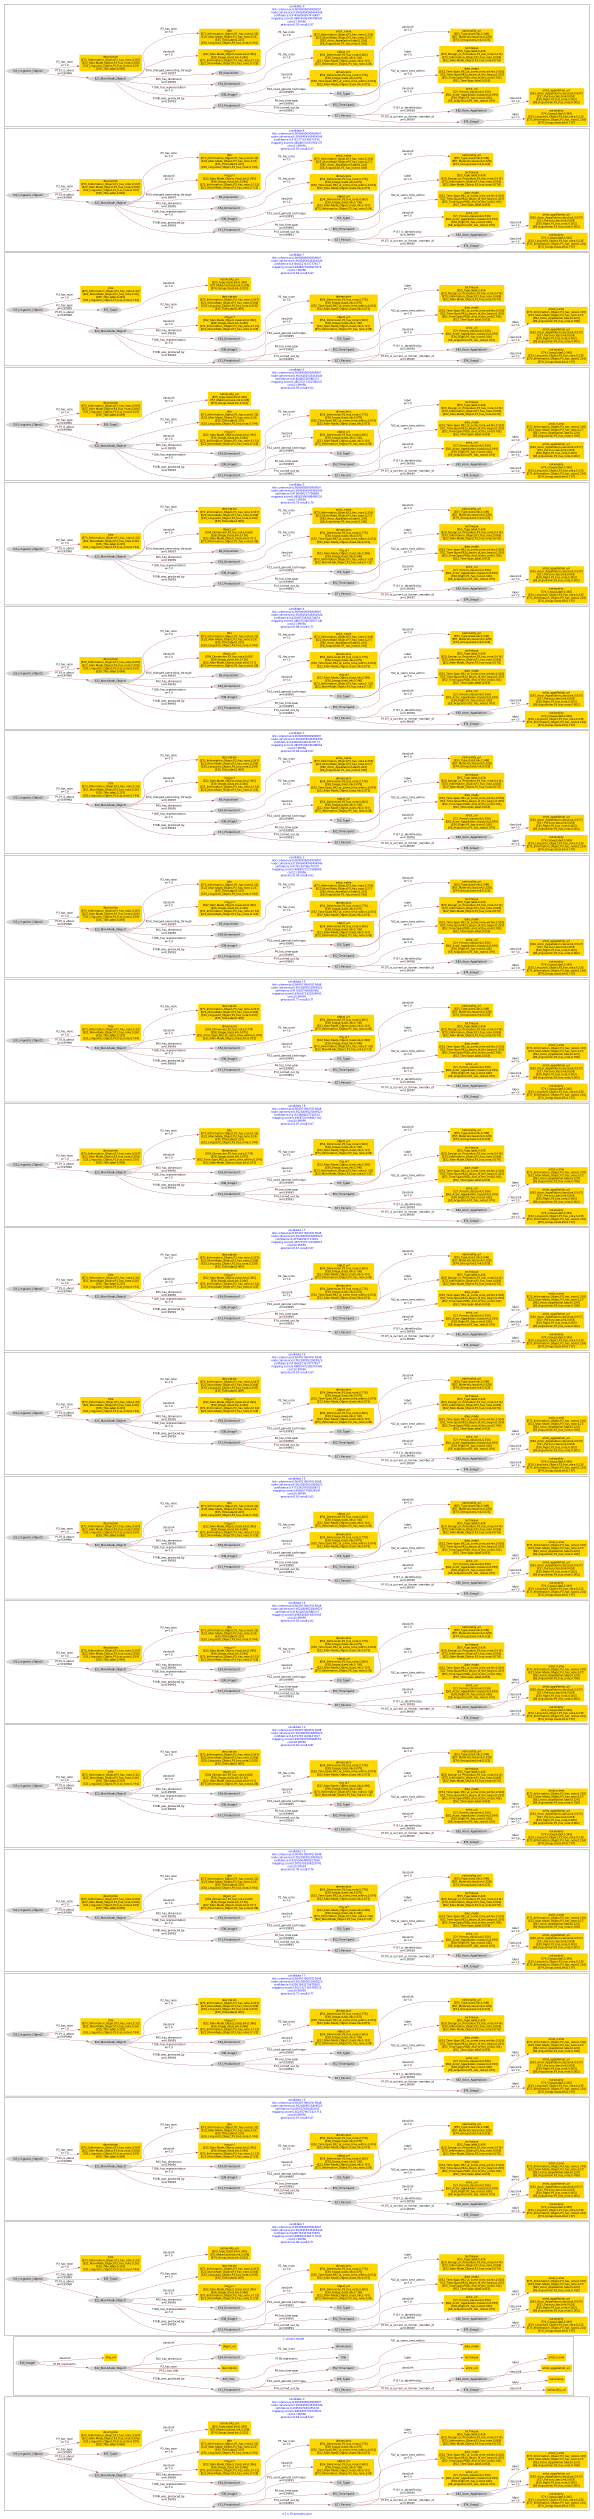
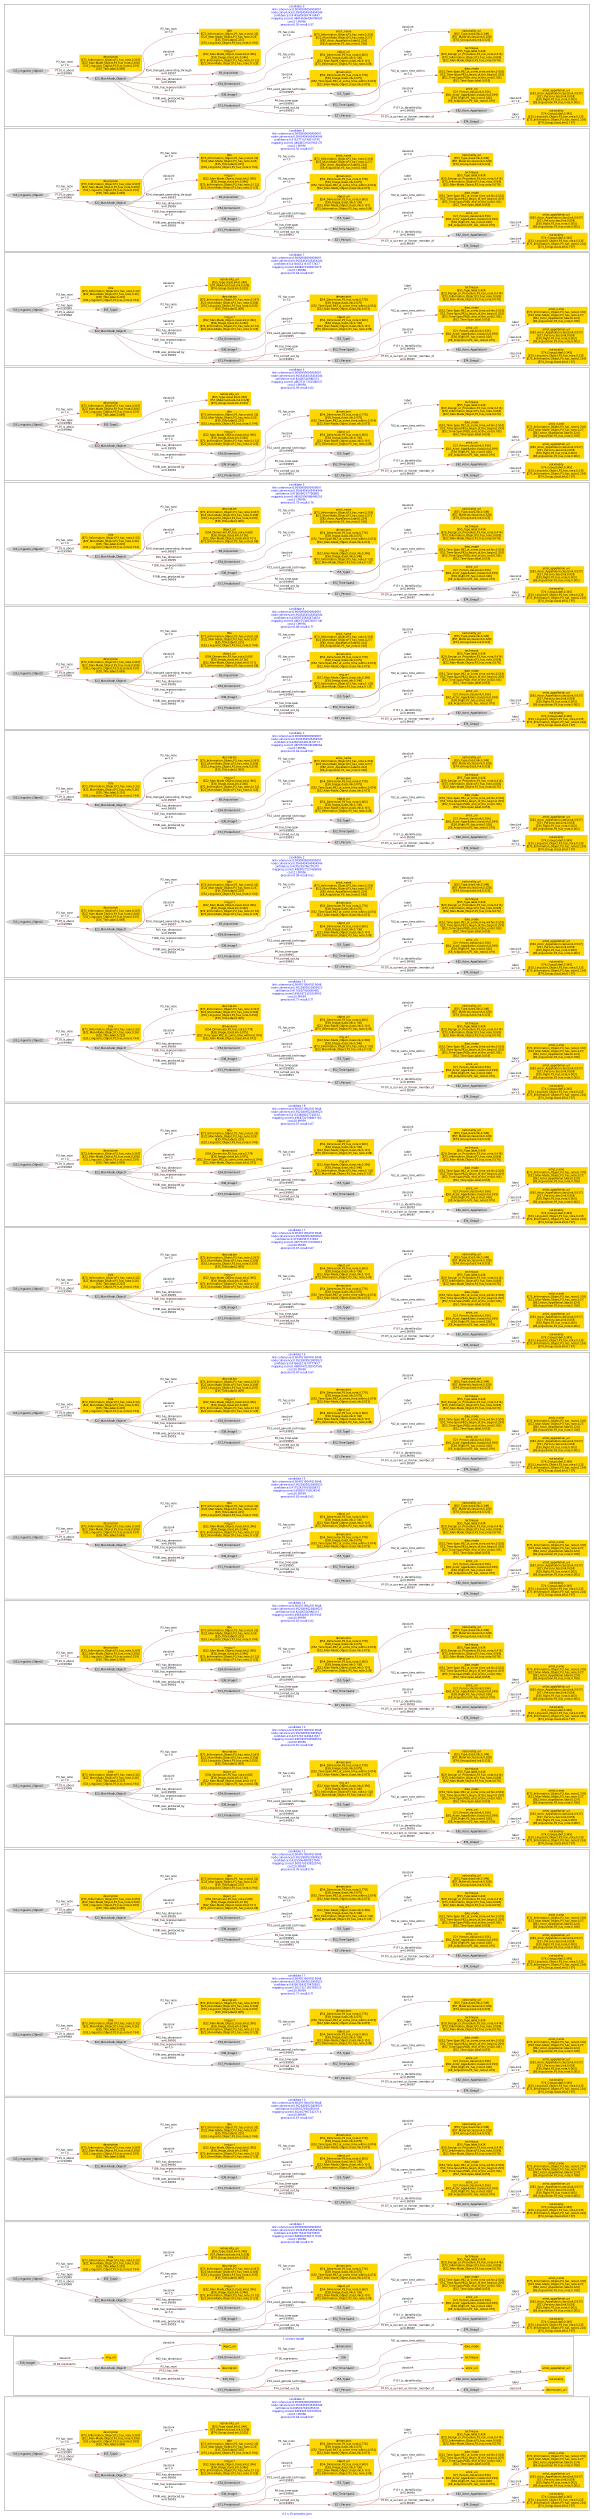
(556, 2357) -> none
(556, 2390) -> (556, 2390)
